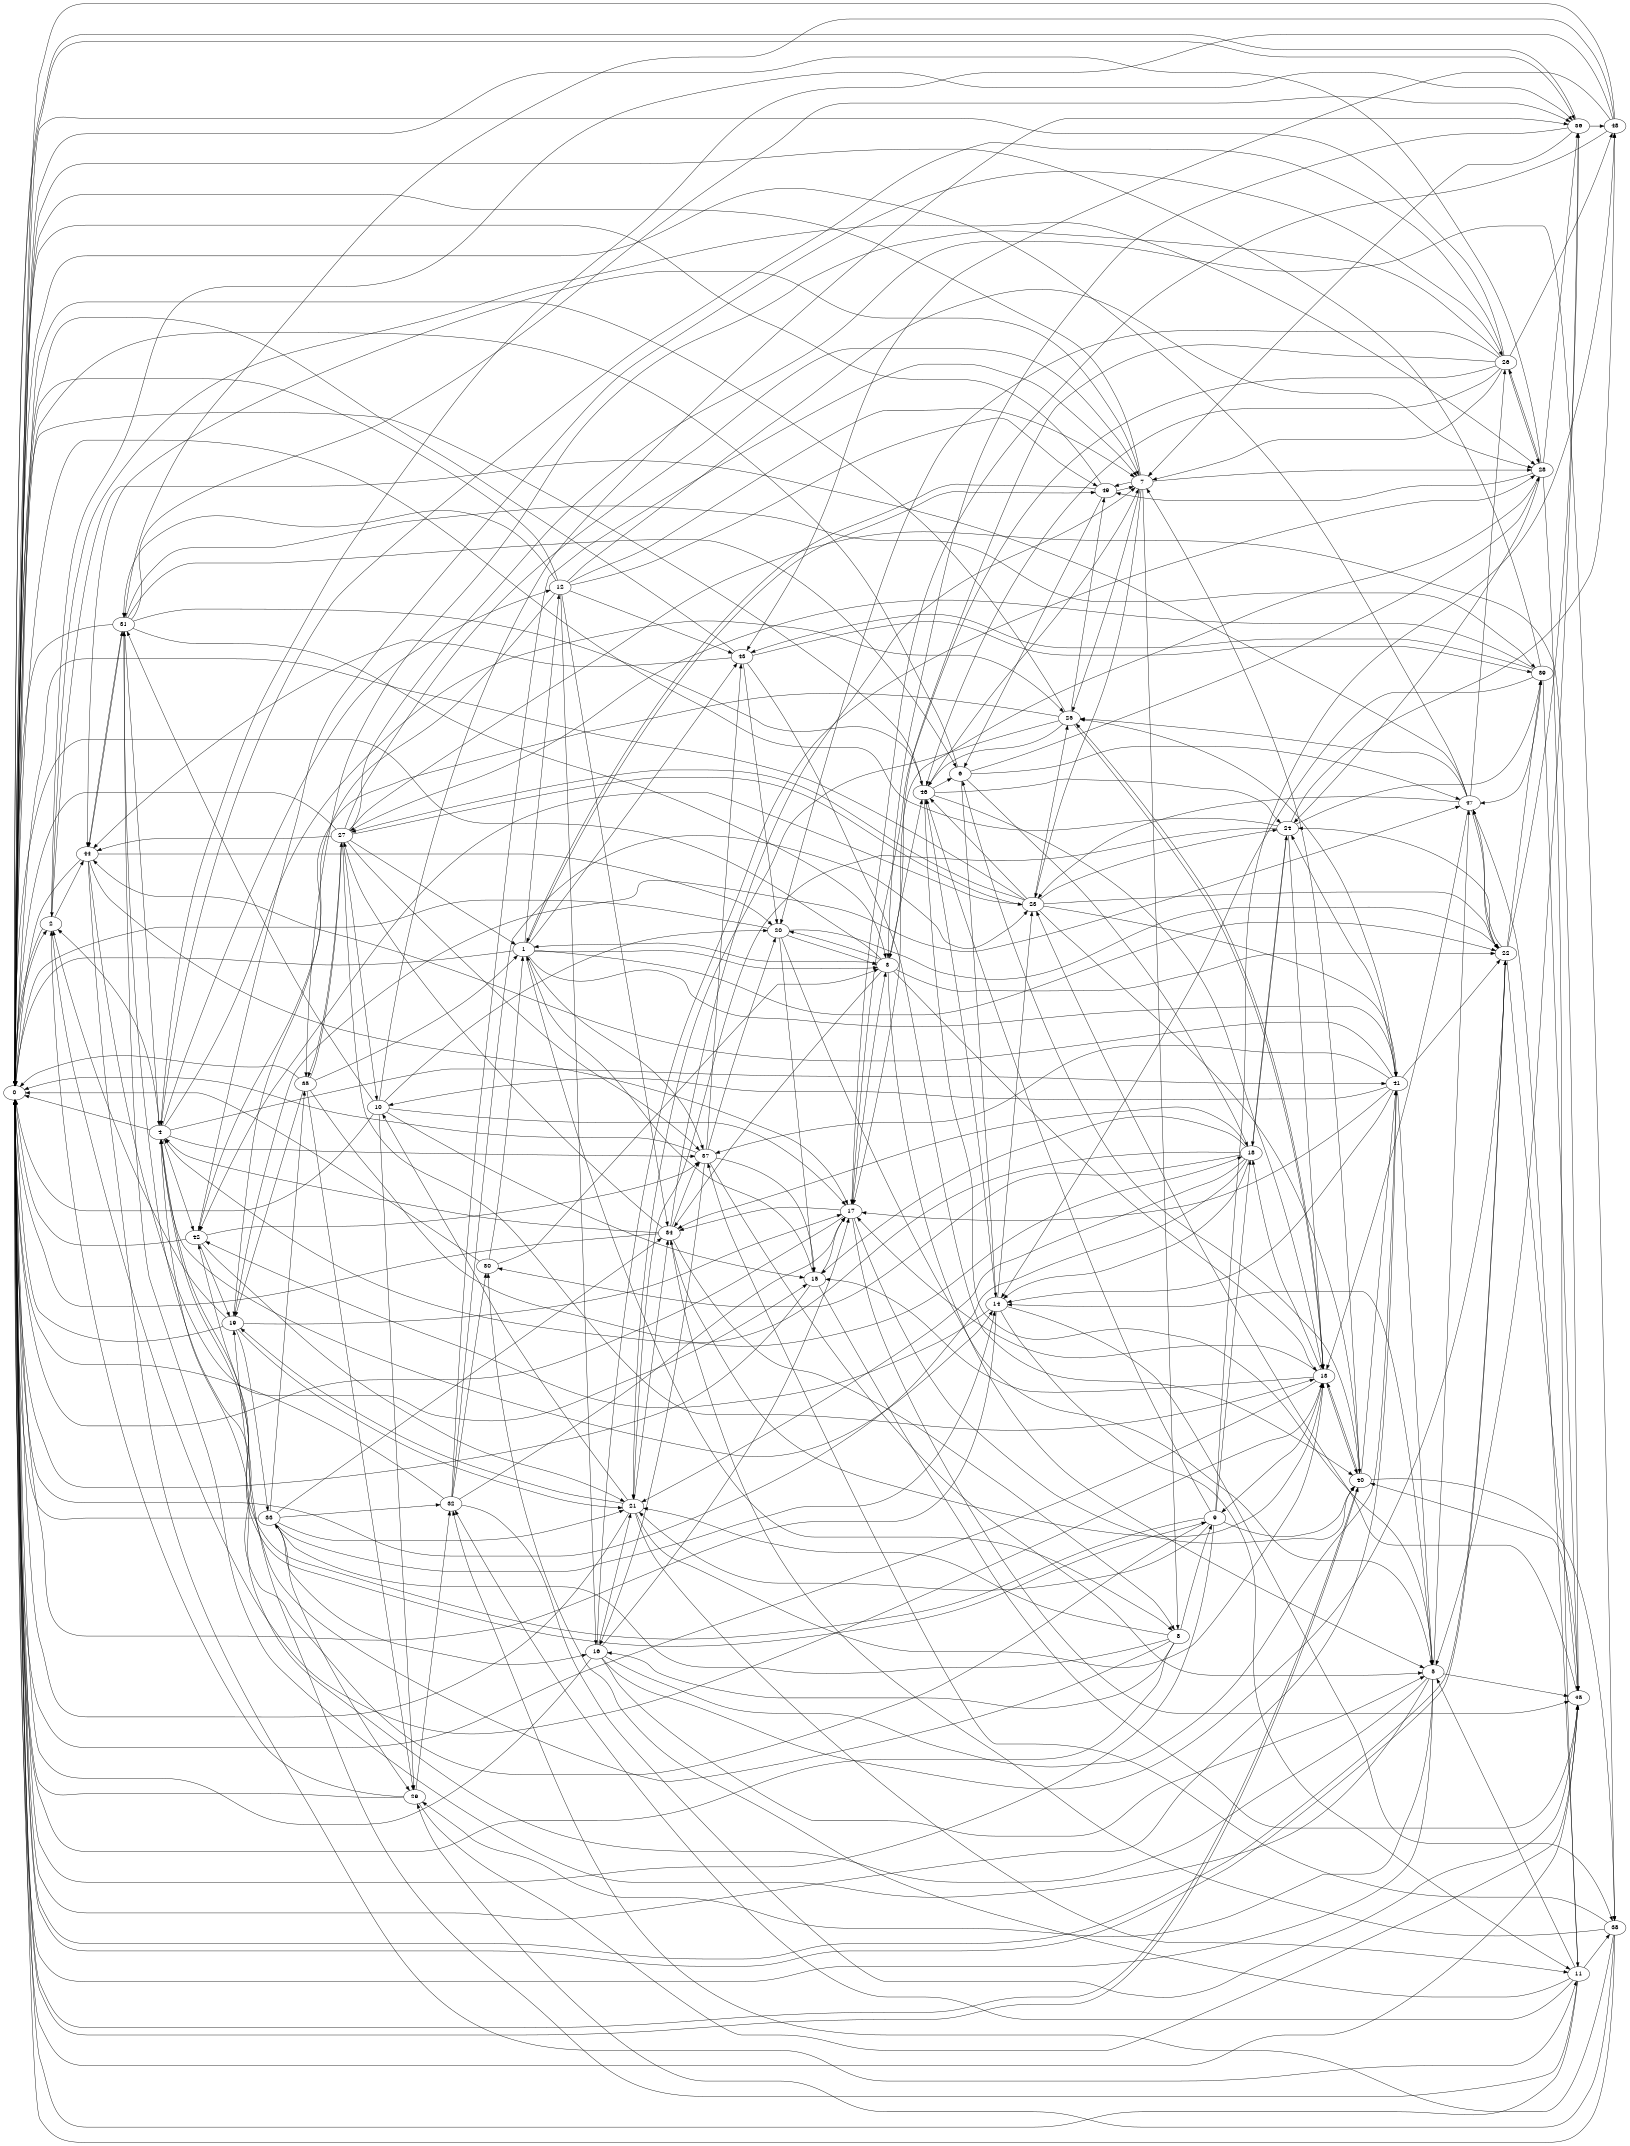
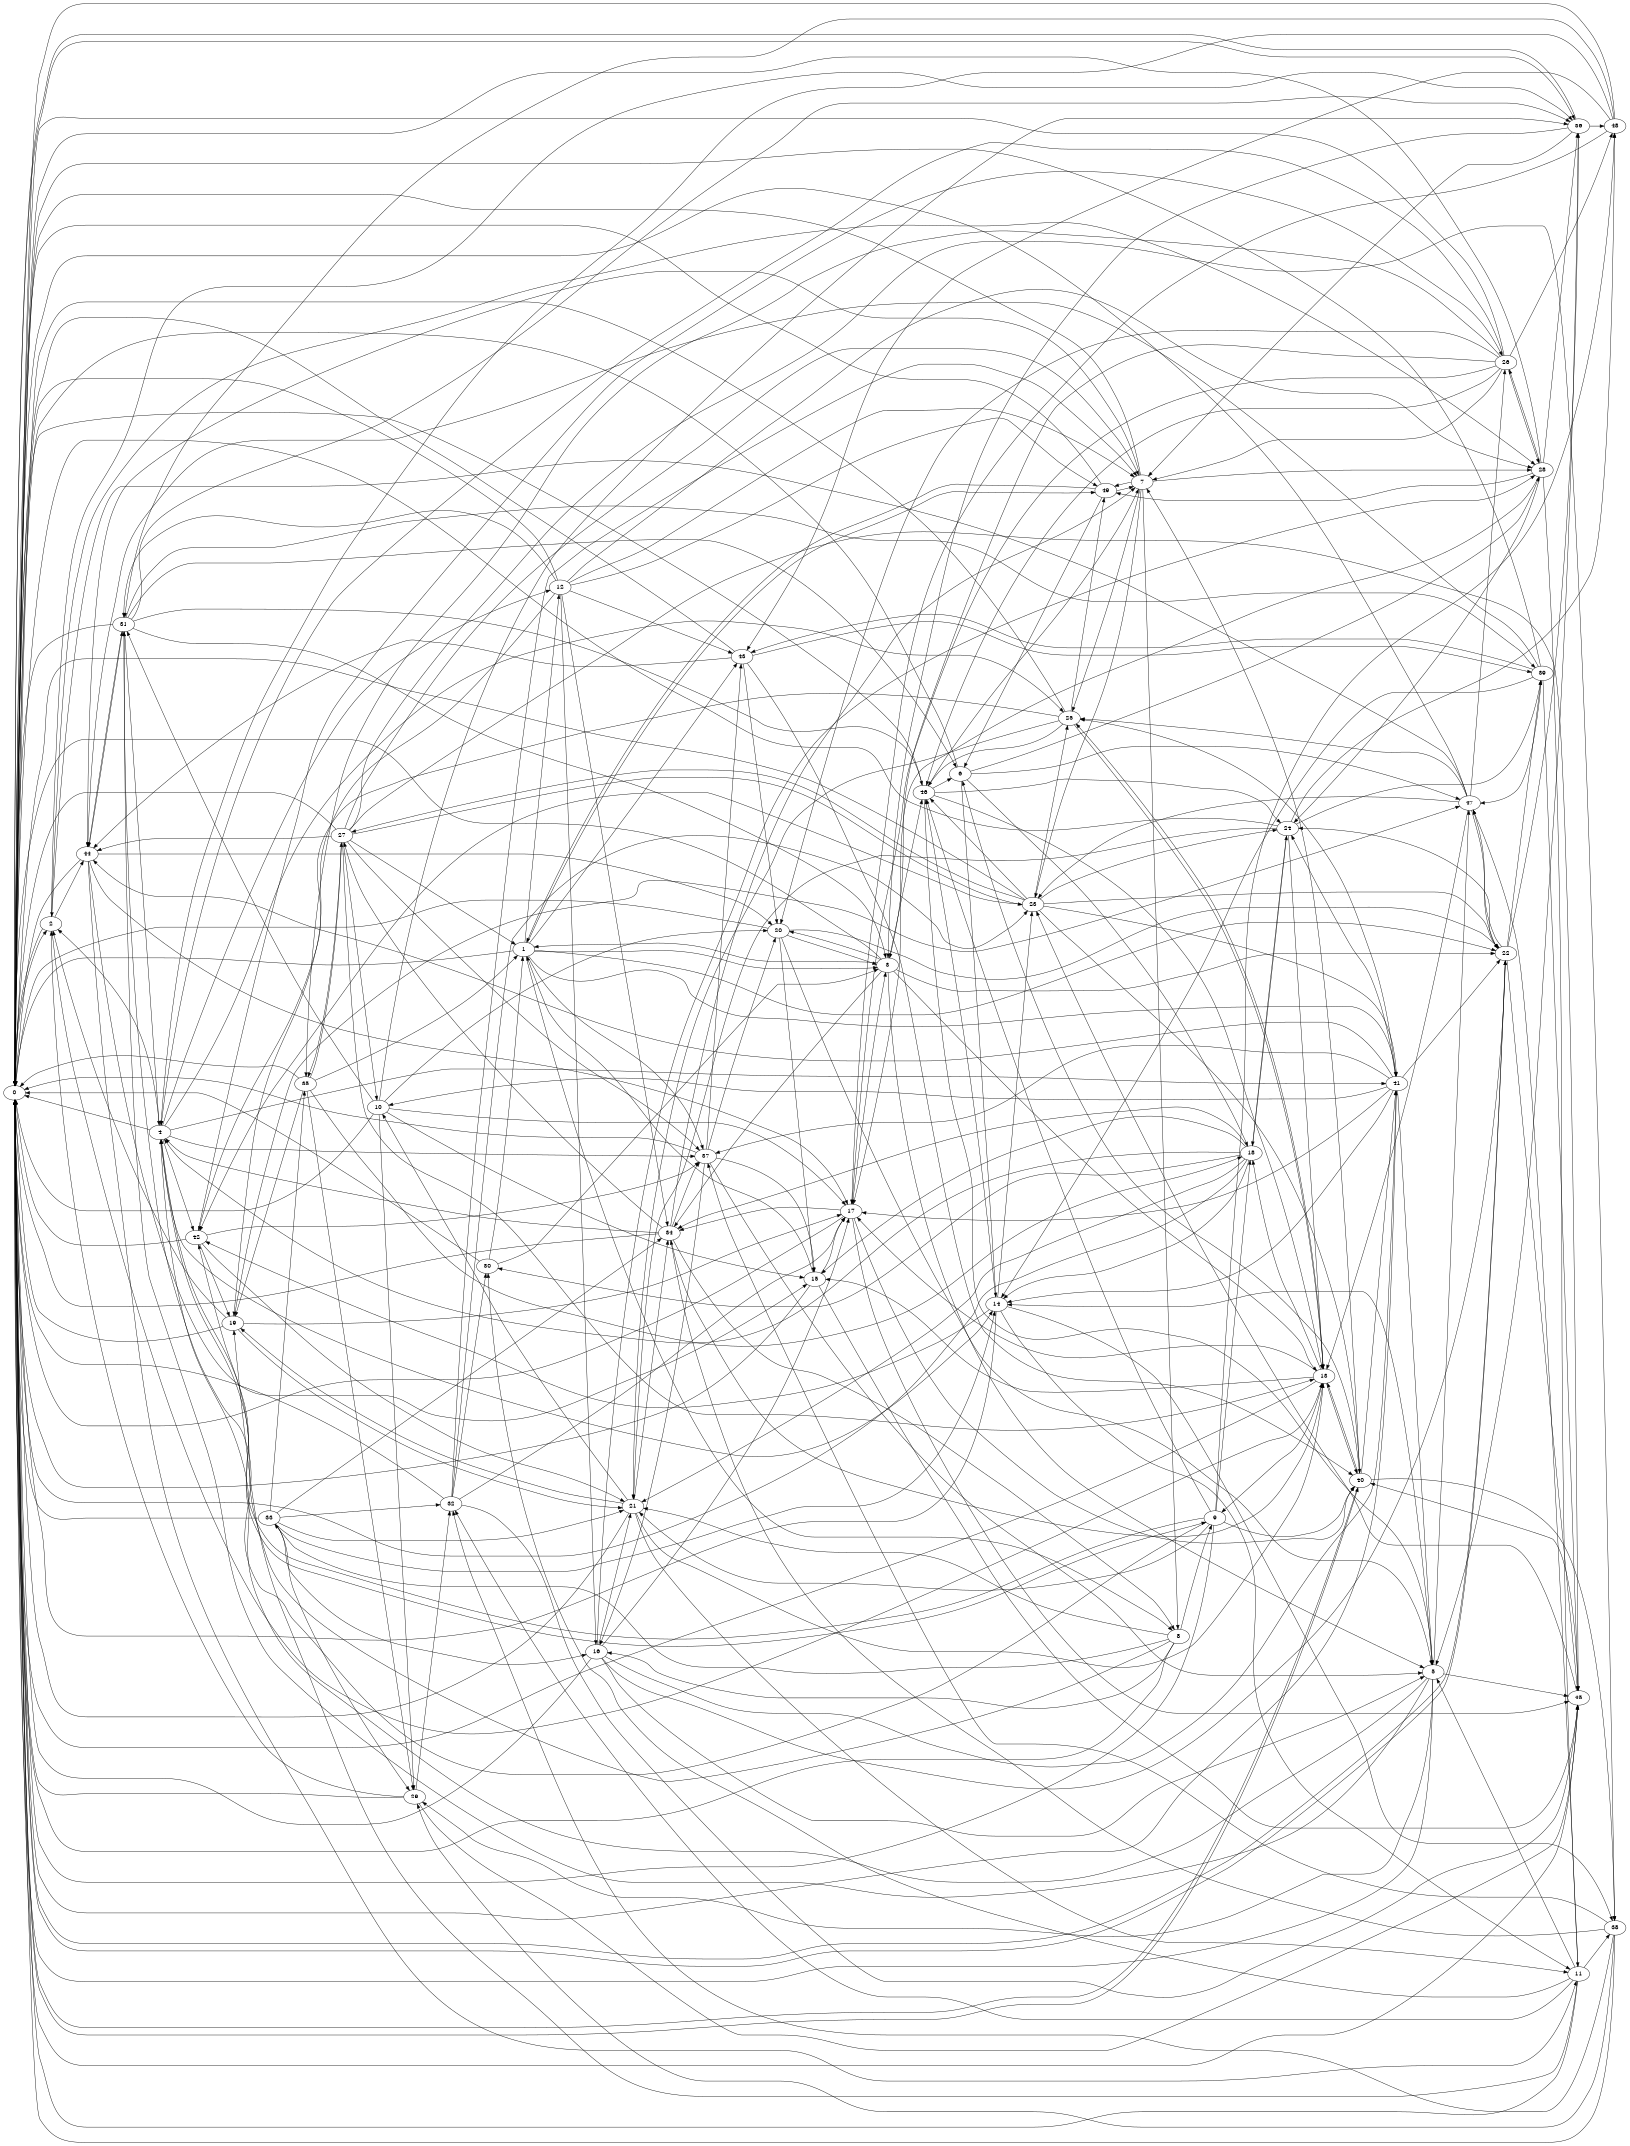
(954, 601) -> (716, 335)
(255, 1418) -> none
